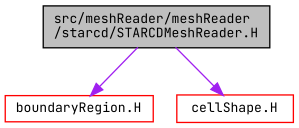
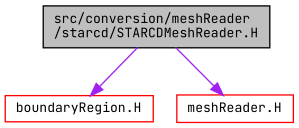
(157, 27) -> (157, 27)
(235, 109) -> (235, 109)
